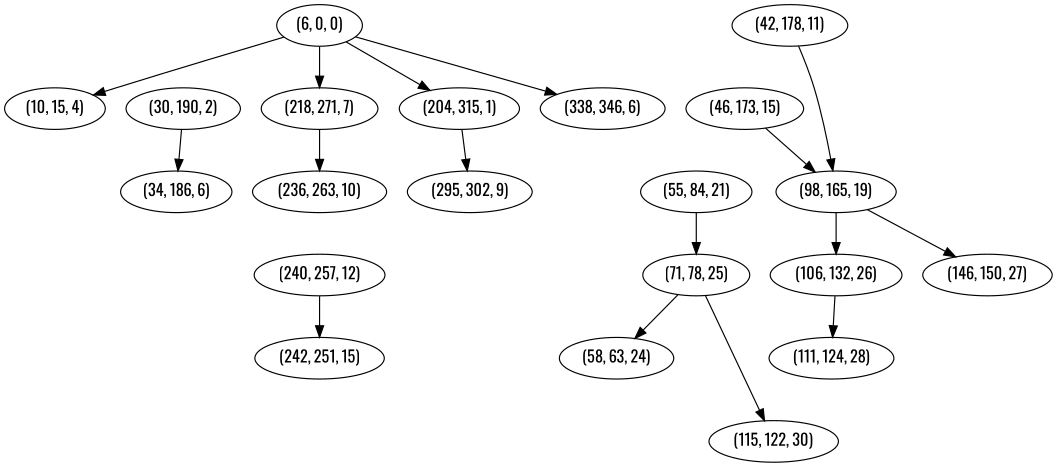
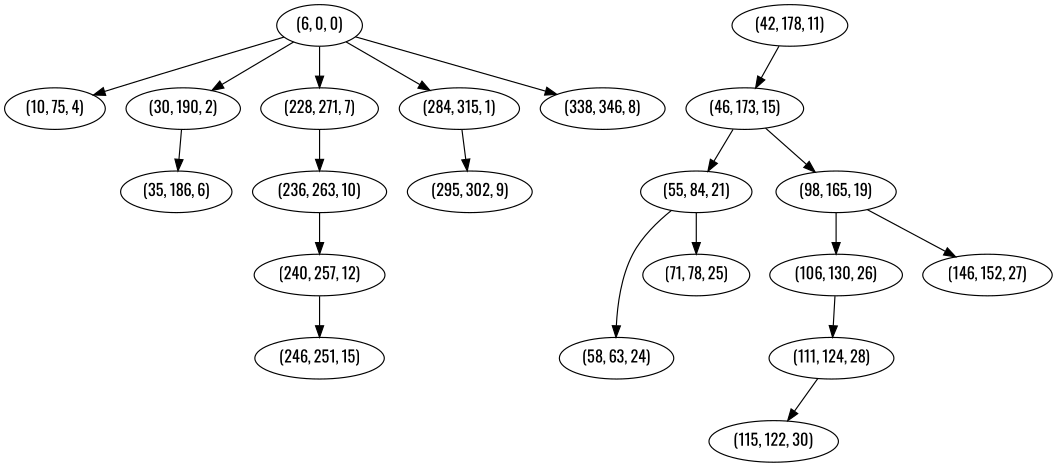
none -> (258, 63)
(818, 102) -> (770, 62)
(55, 109) -> (55, 109)
(320, 109) -> (320, 109)
(459, 109) -> (459, 109)
(603, 109) -> (603, 109)
none -> (724, 145)
(176, 192) -> (176, 192)
none -> (320, 228)
(836, 275) -> (836, 275)
(987, 275) -> (987, 275)
(661, 312) -> (630, 261)
(733, 353) -> (806, 395)
(320, 358) -> (320, 358)
